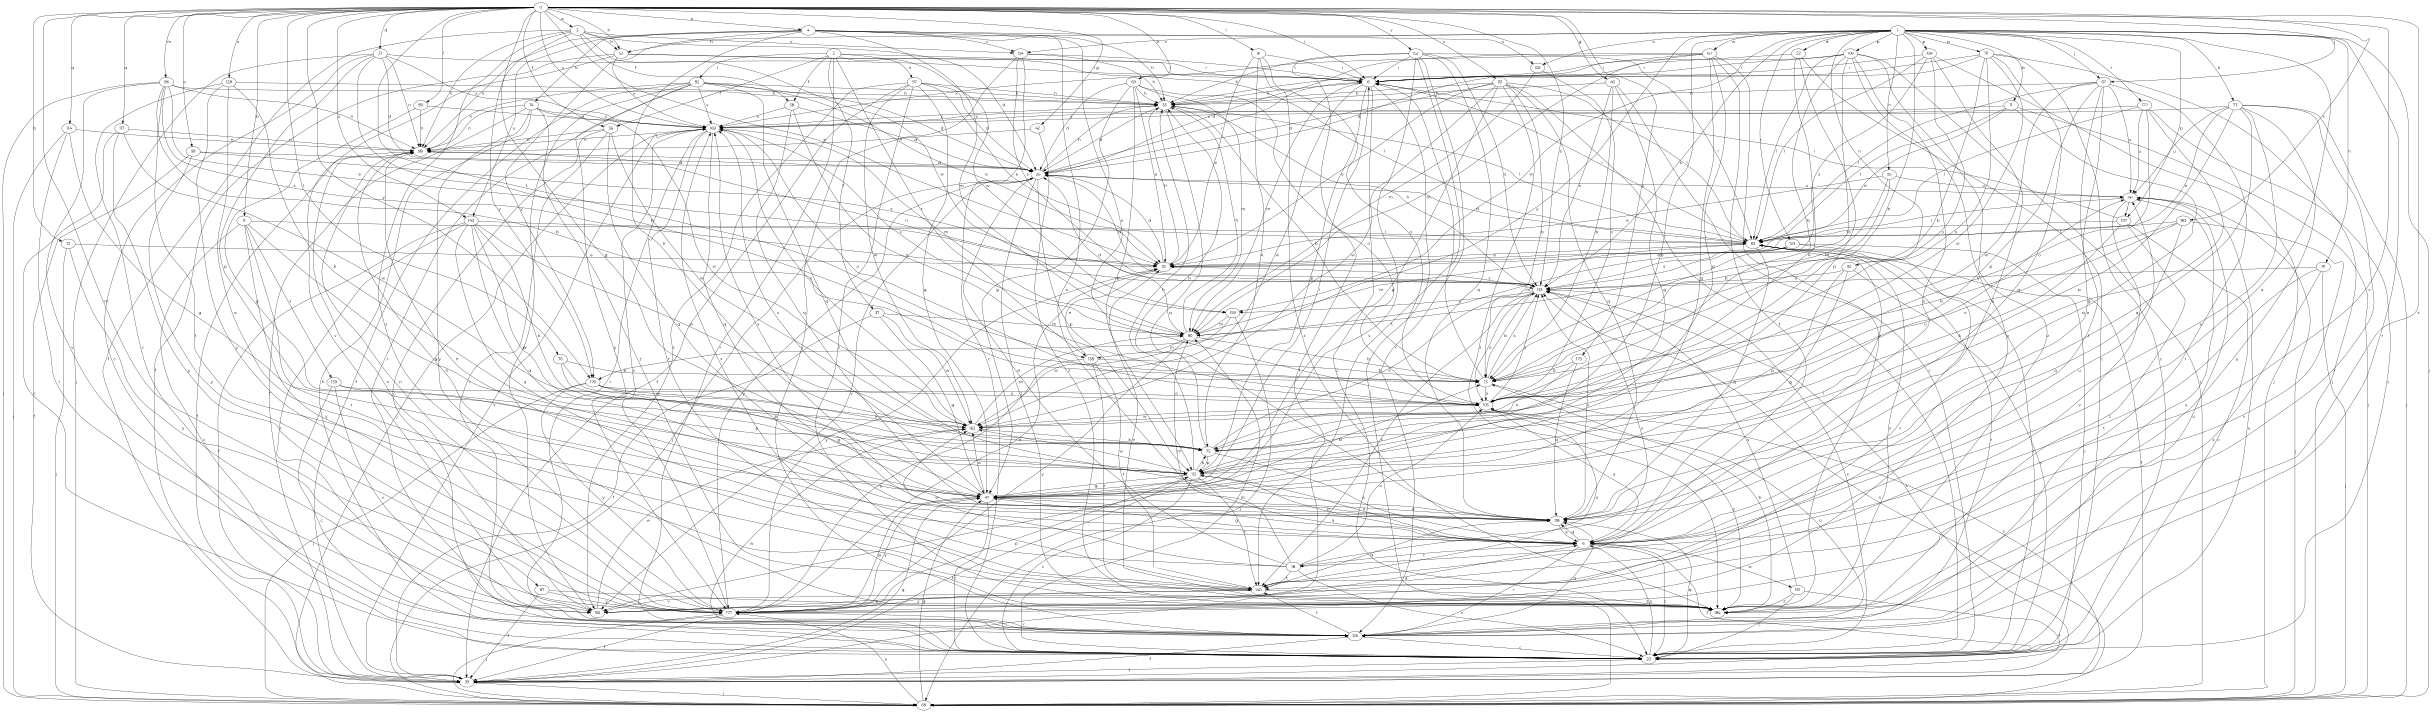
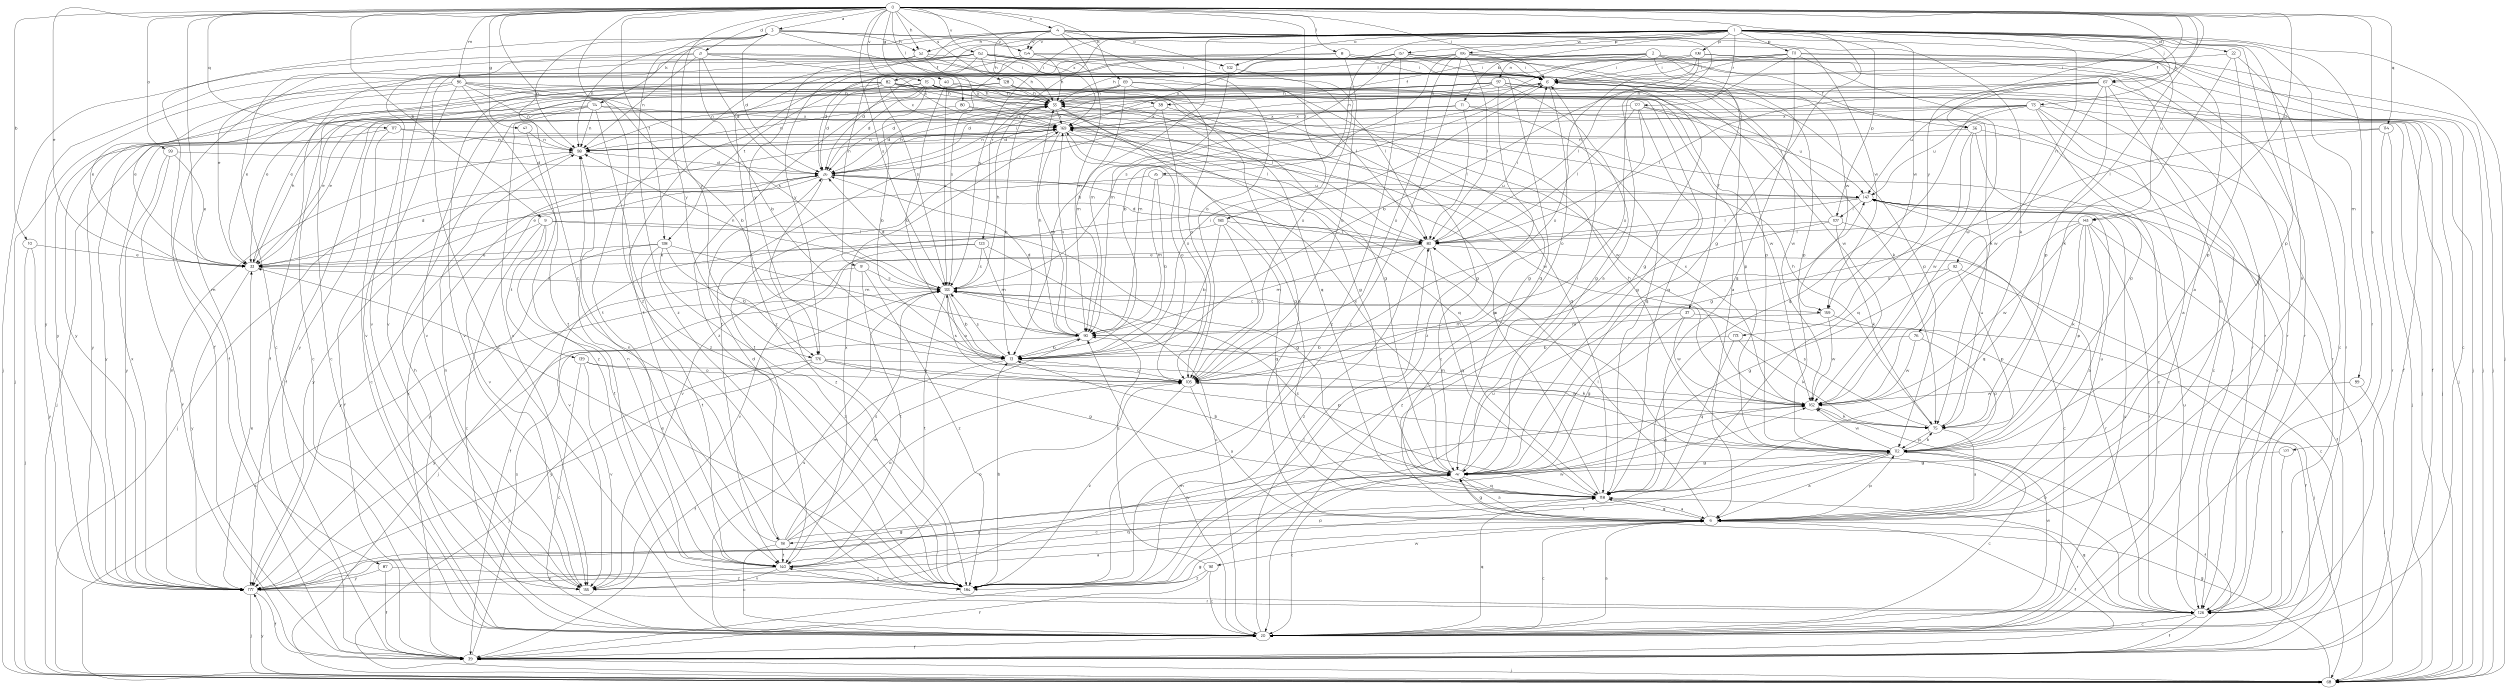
(1135, 353) -> (852, 292)
none -> (2357, 382)
none -> (2286, 452)
